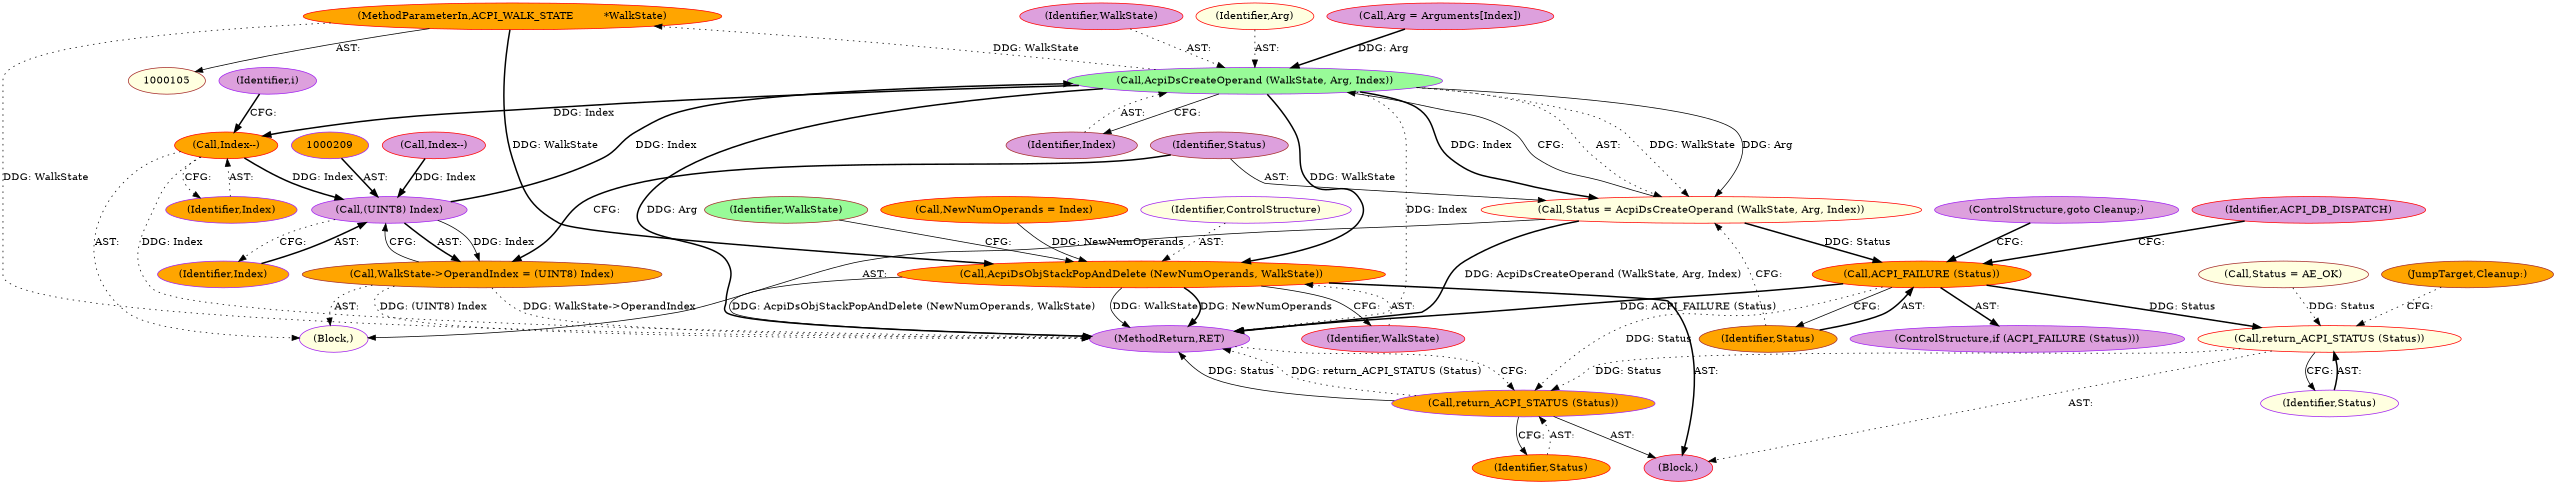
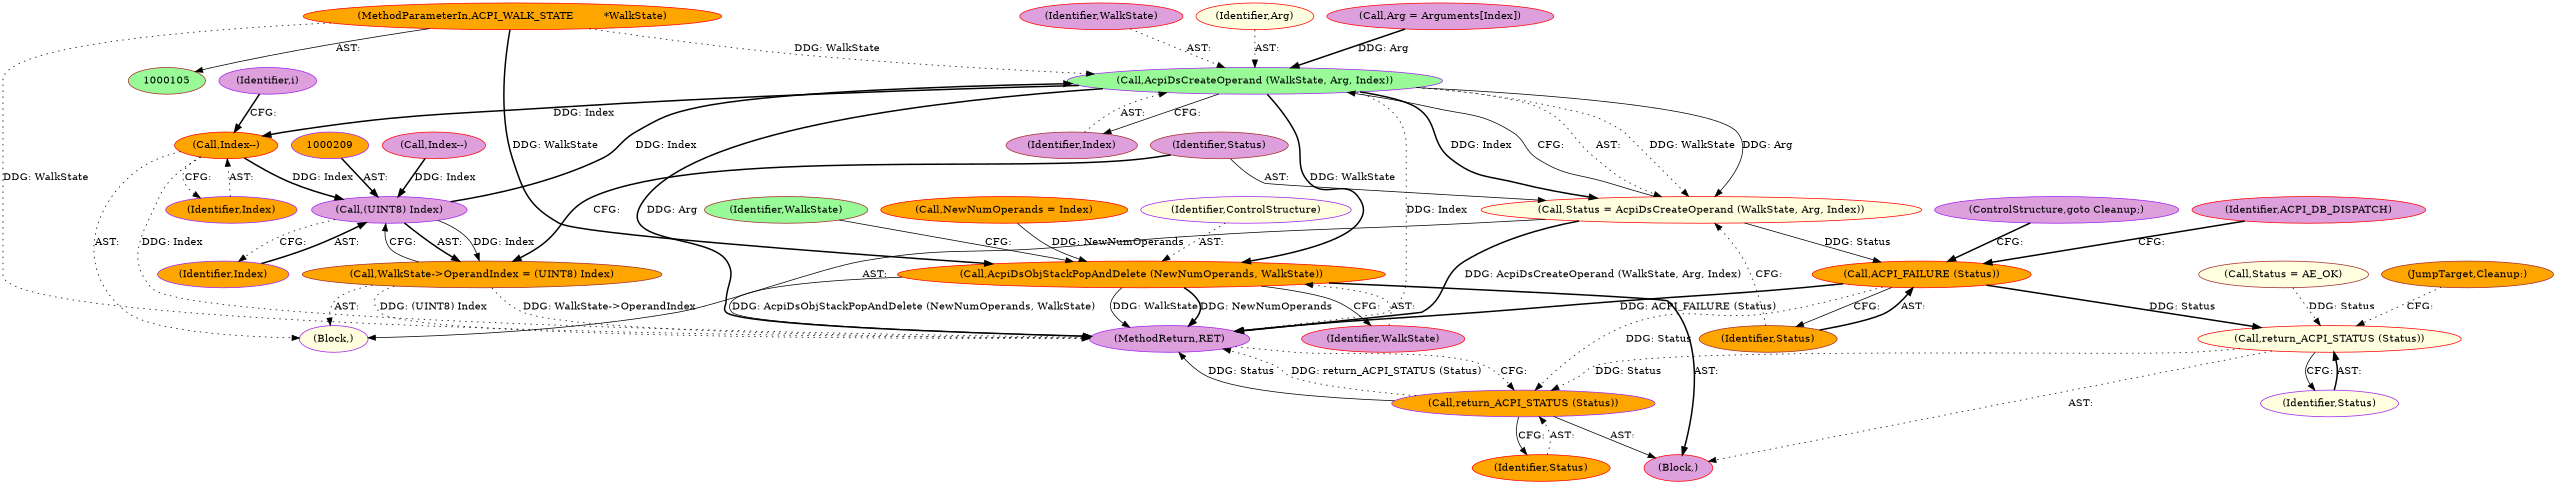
(909, 46) -> (837, 58)
(167, 81) -> (167, 81)
(1809, 241) -> (1809, 241)
(2017, 339) -> none
